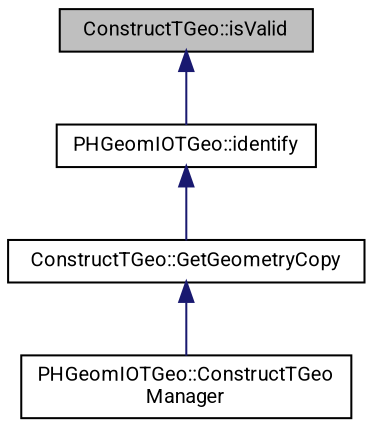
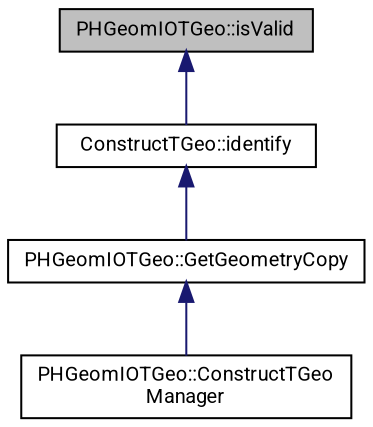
(186, 30) -> (186, 30)
(186, 146) -> (186, 146)
(186, 261) -> (186, 261)
